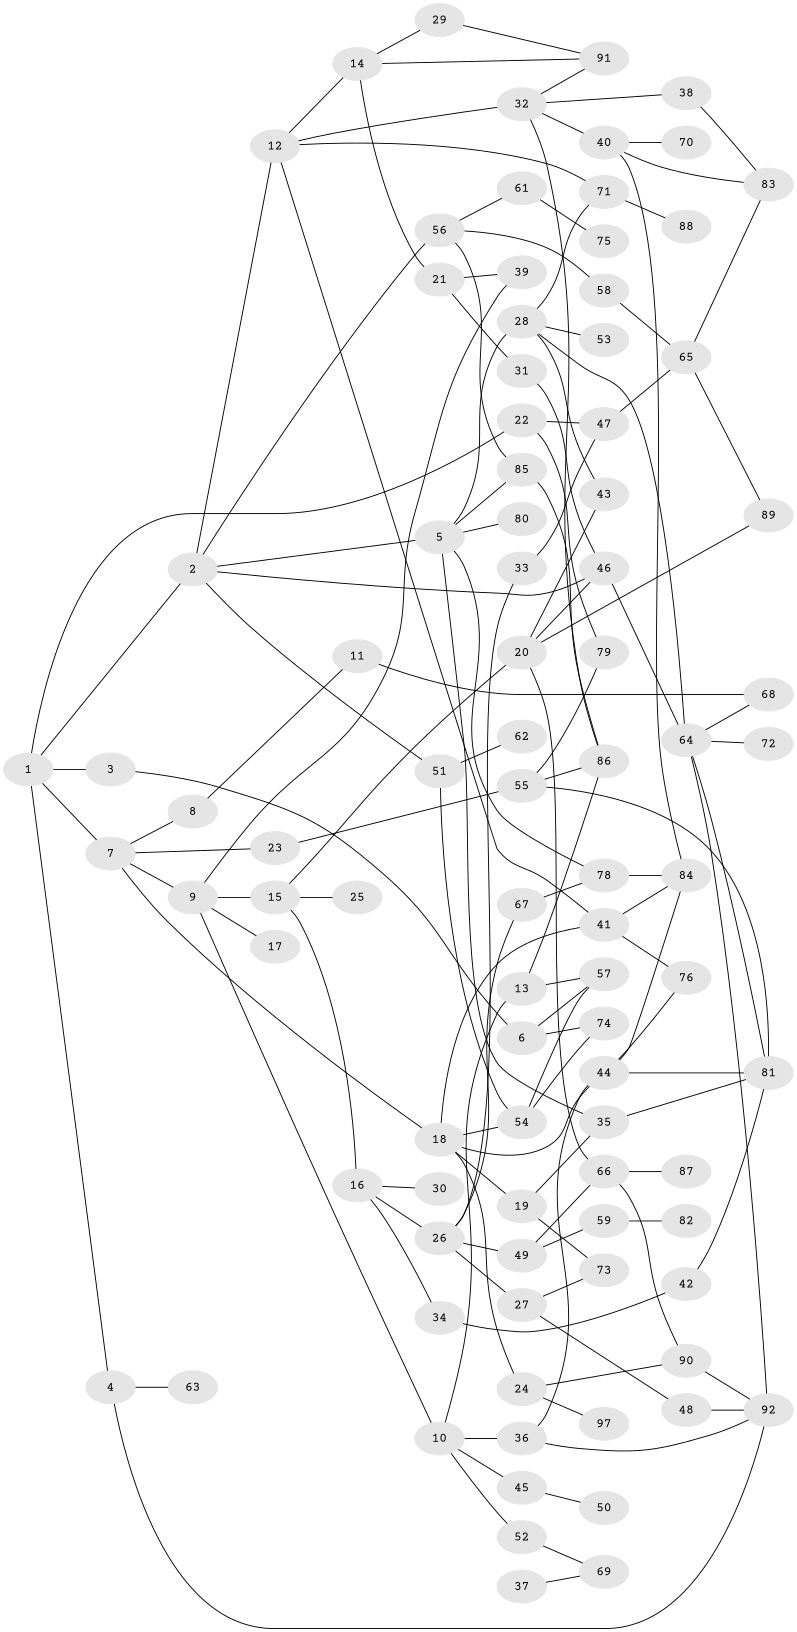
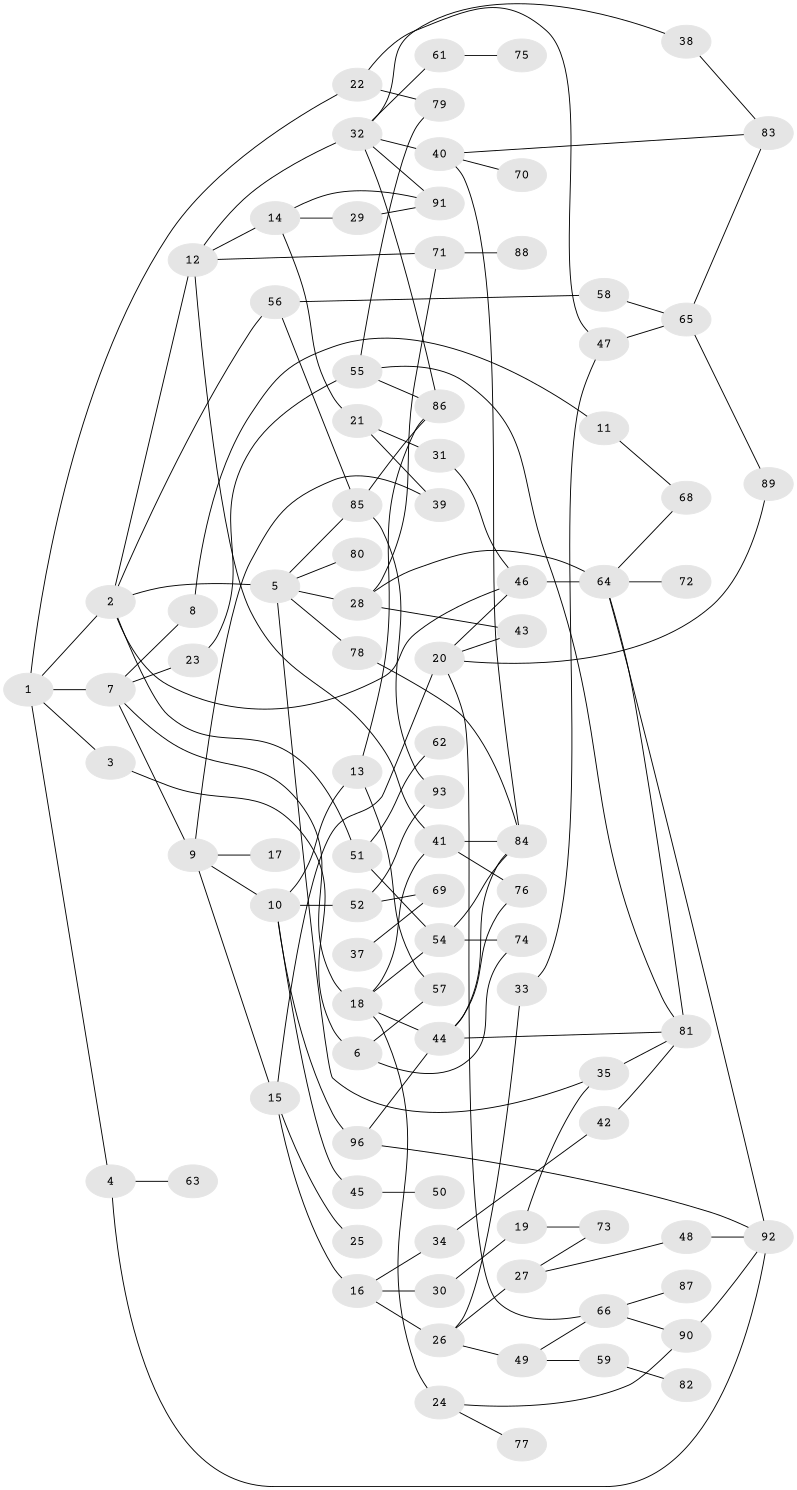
(481, 209) -> (404, 90)
(604, 340) -> none
none -> (440, 792)
(522, 905) -> none
(554, 1048) -> (481, 891)
(486, 1177) -> (474, 1264)
(604, 1424) -> (522, 1444)
(522, 1438) -> (357, 1143)
